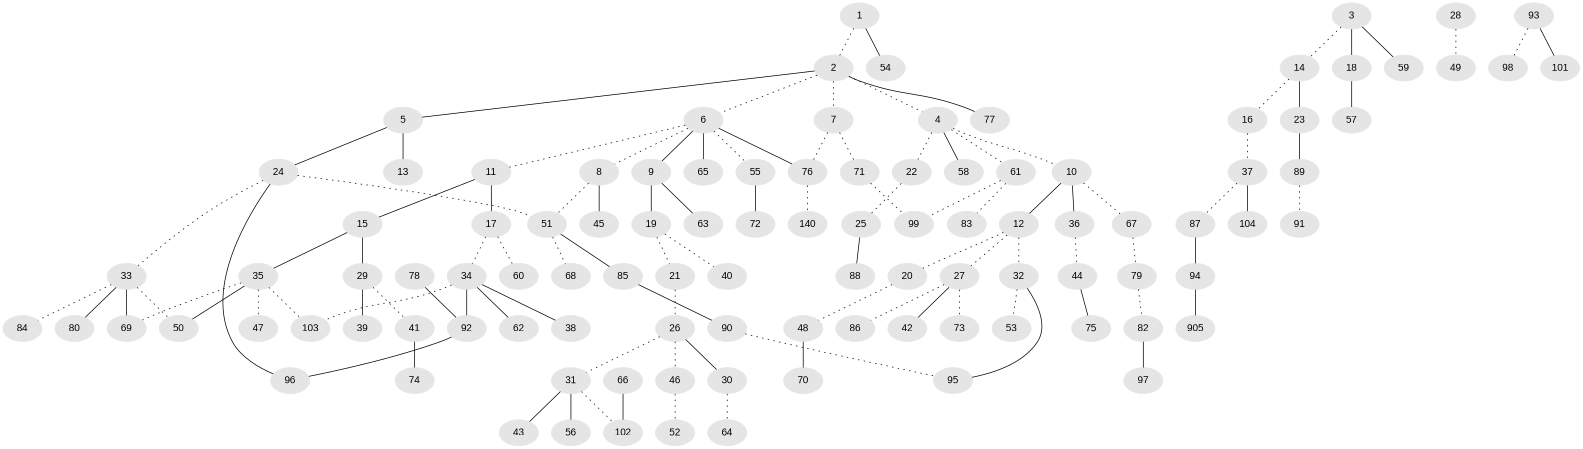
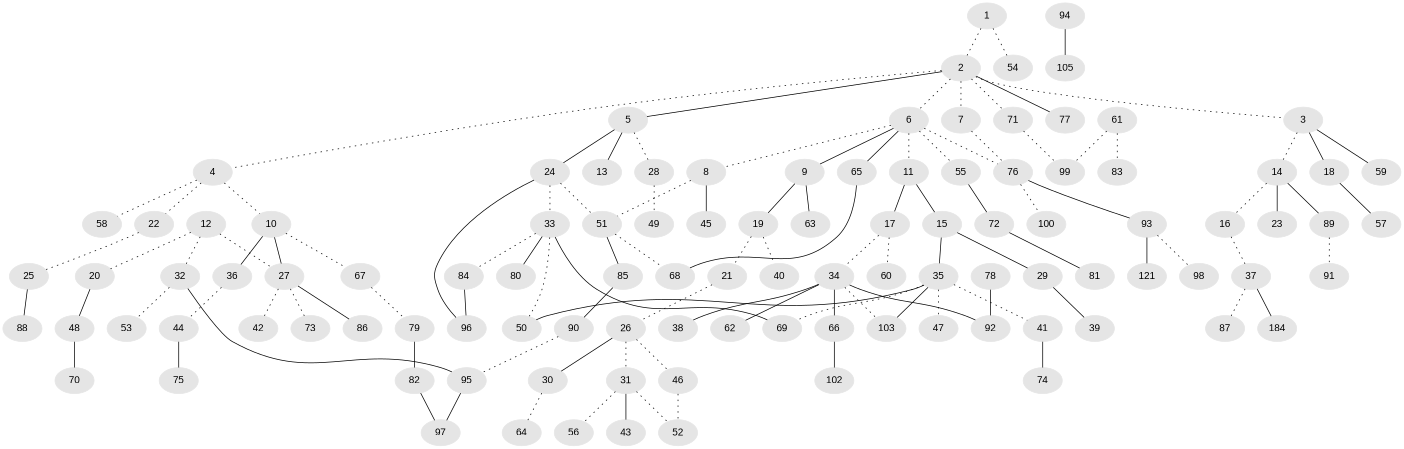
(873, 42) -> (1000, 42)
(1560, 68) -> (1147, 276)
none -> (1129, 103)
none -> (641, 146)
(755, 146) -> (961, 146)
(847, 146) -> (987, 94)
(951, 146) -> (157, 198)
(977, 146) -> none
(1300, 146) -> (1303, 198)
(1045, 198) -> (278, 250)
none -> (1079, 200)
(808, 224) -> (1046, 224)
(1248, 224) -> (1277, 329)
(1195, 250) -> none
none -> (794, 258)
none -> (1095, 276)
none -> (834, 298)
(385, 299) -> (985, 300)
(284, 302) -> (916, 299)
(855, 302) -> (85, 303)
(907, 302) -> (324, 303)
(934, 302) -> (271, 303)
(1140, 302) -> (415, 355)
(1195, 329) -> (1065, 68)
(381, 360) -> (465, 303)
none -> (454, 407)
(571, 407) -> (600, 407)
(597, 407) -> (652, 407)
